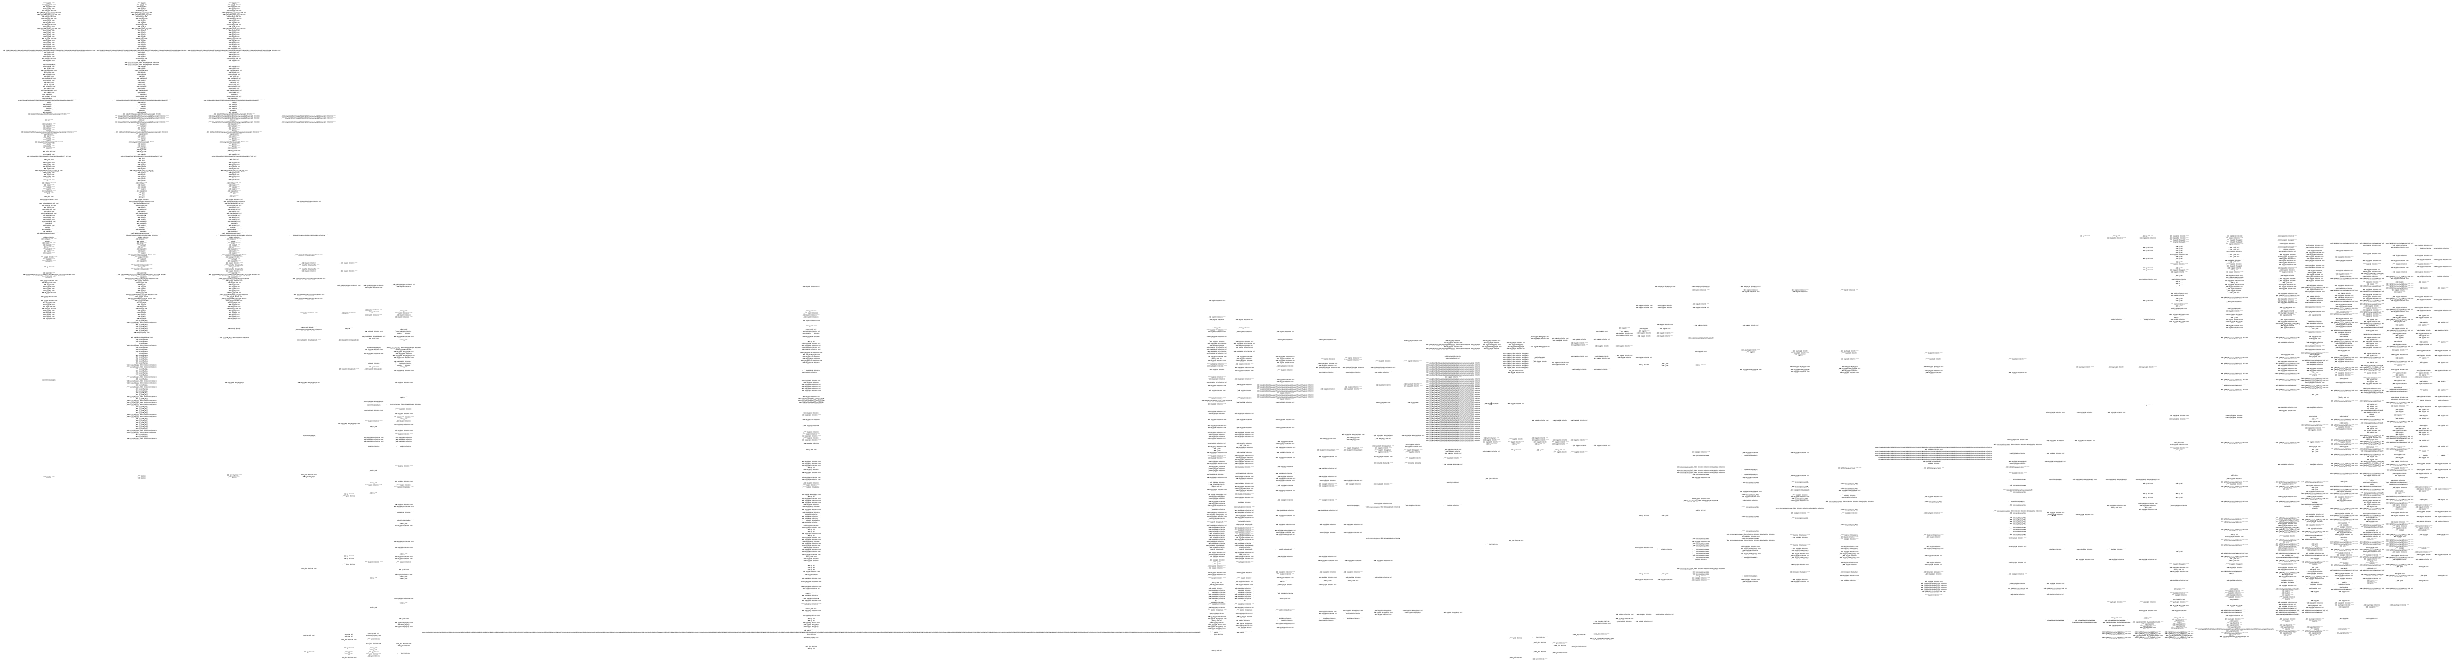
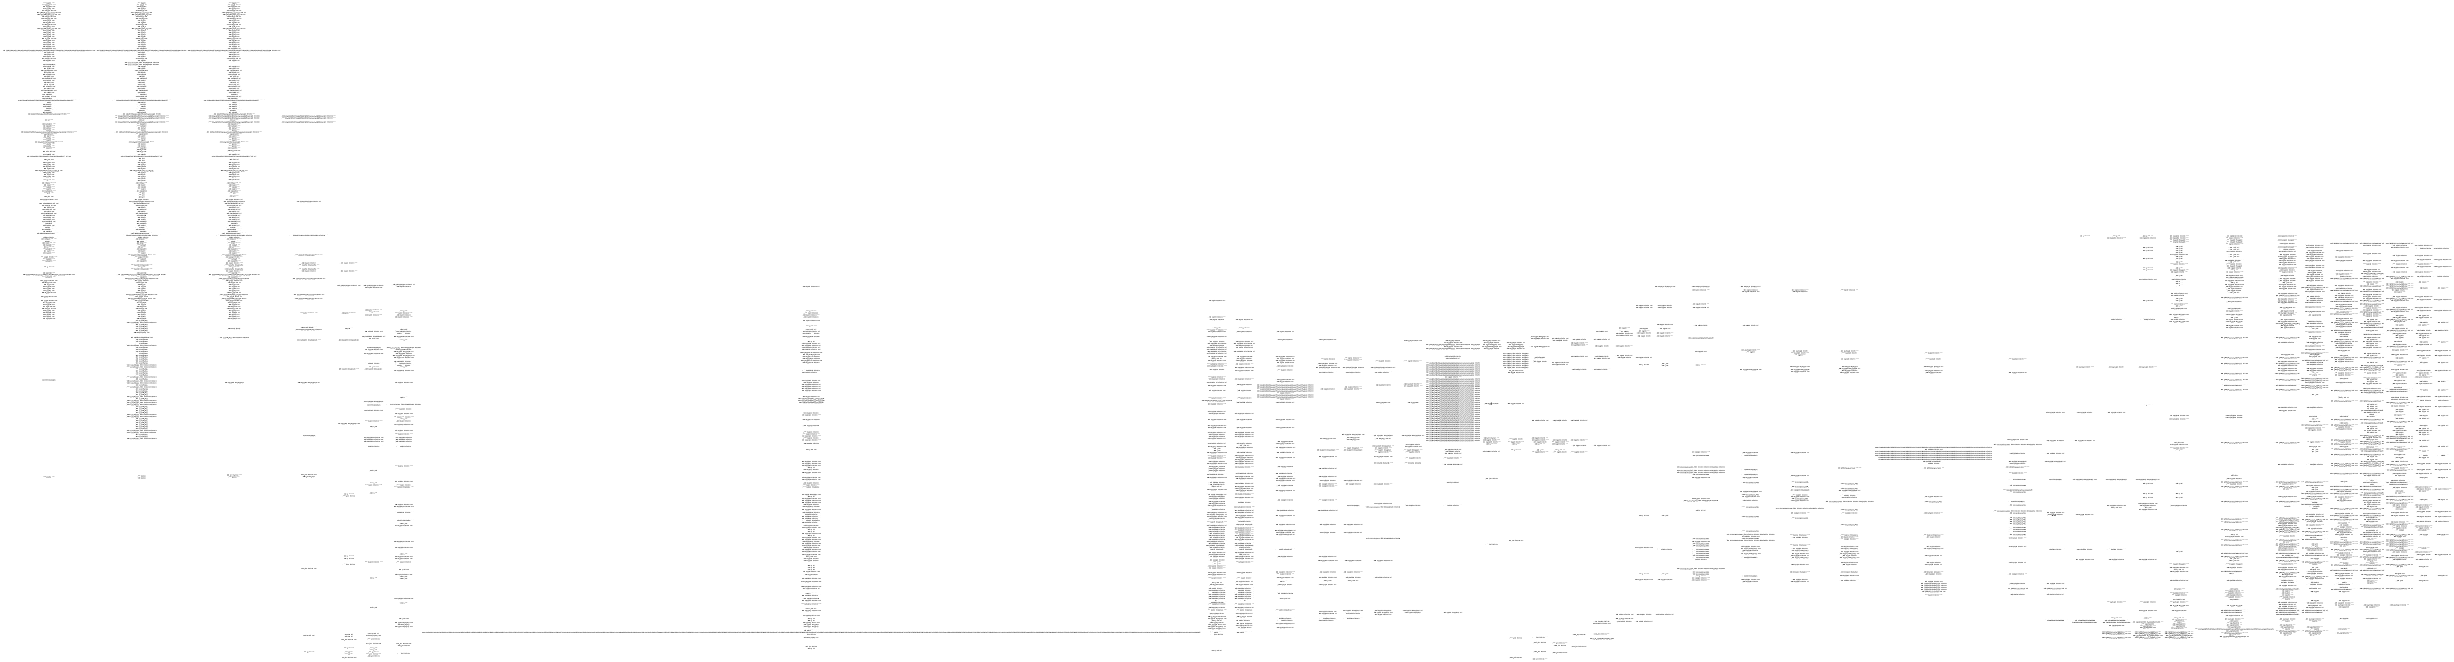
none -> (1540, 452)
